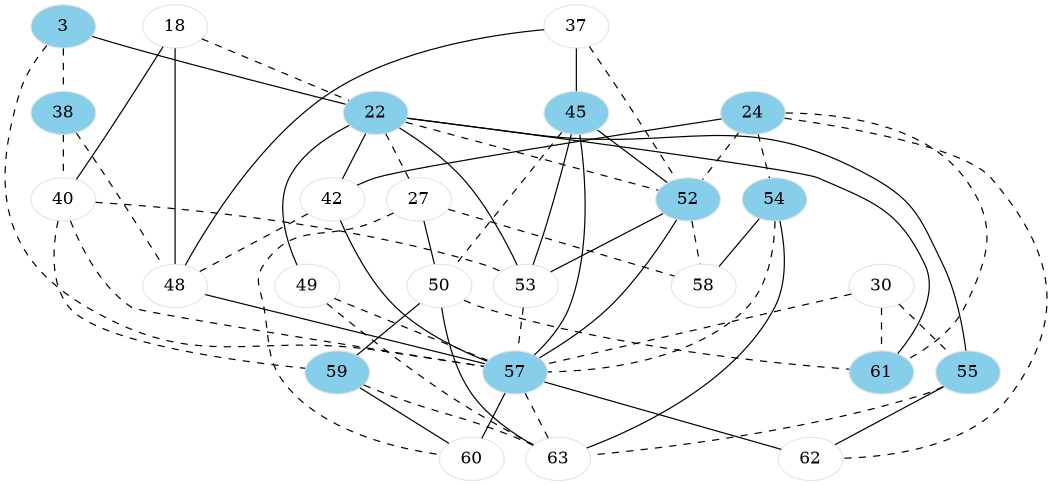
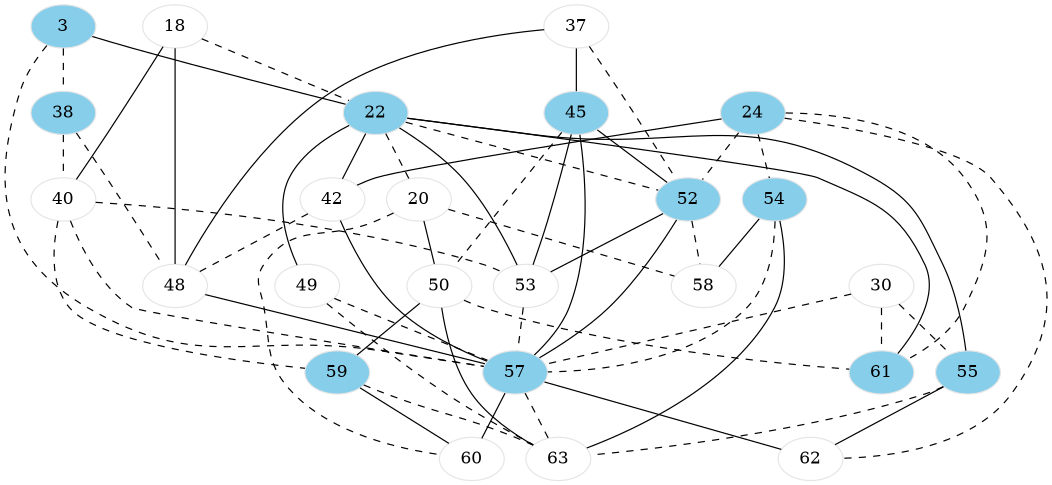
(419, 199) -> (419, 199)
